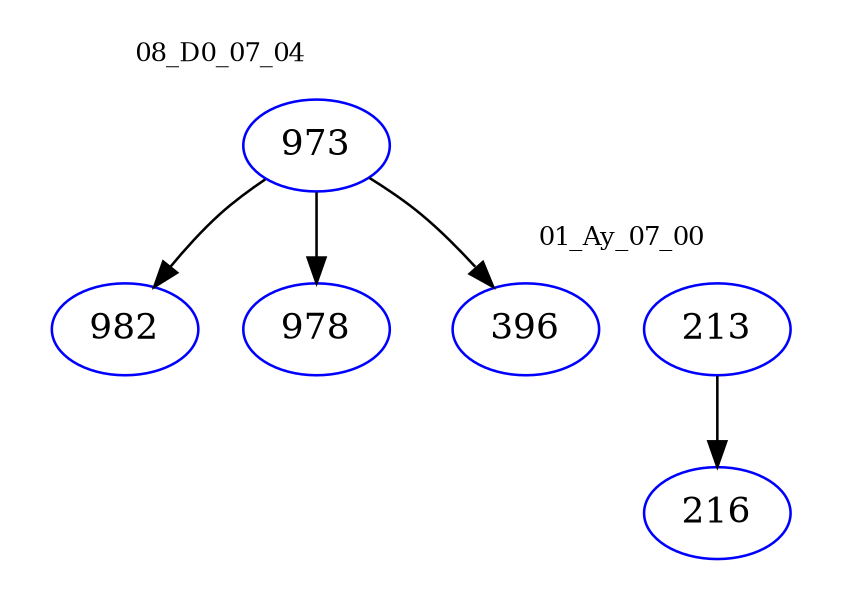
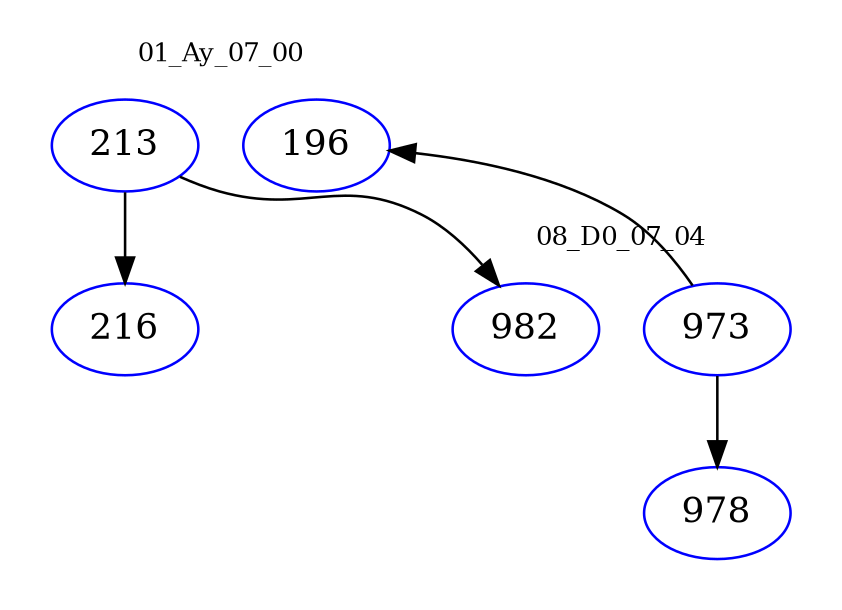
(214, 219) -> (340, 196)
(526, 329) -> (317, 146)
